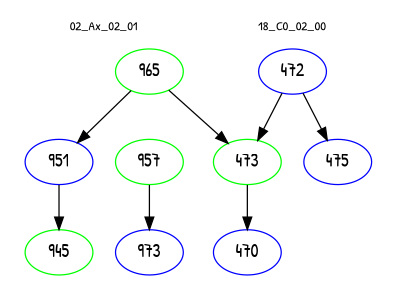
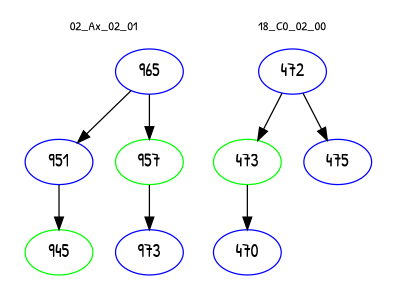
(149, 72) -> (149, 72)
(185, 105) -> (149, 111)
